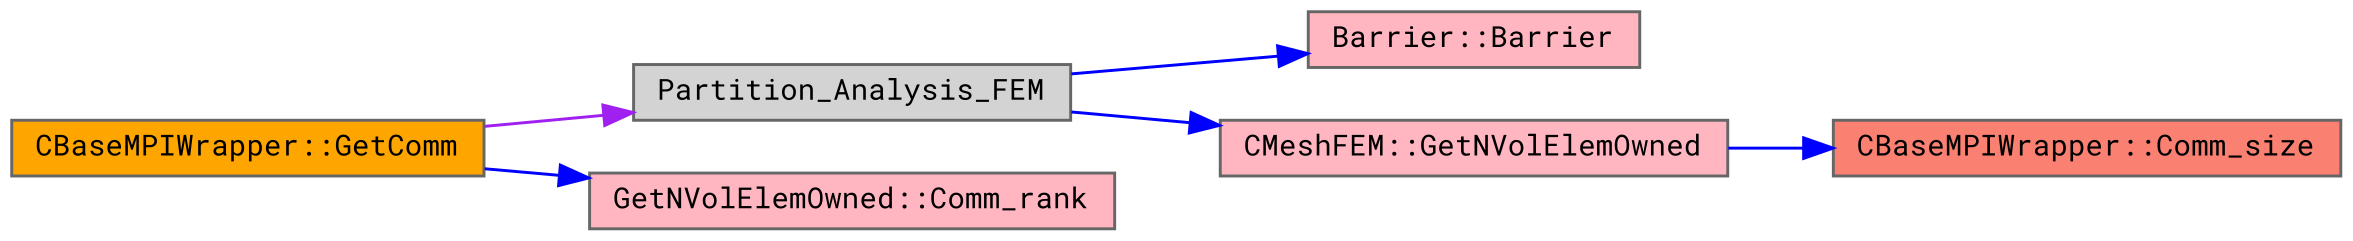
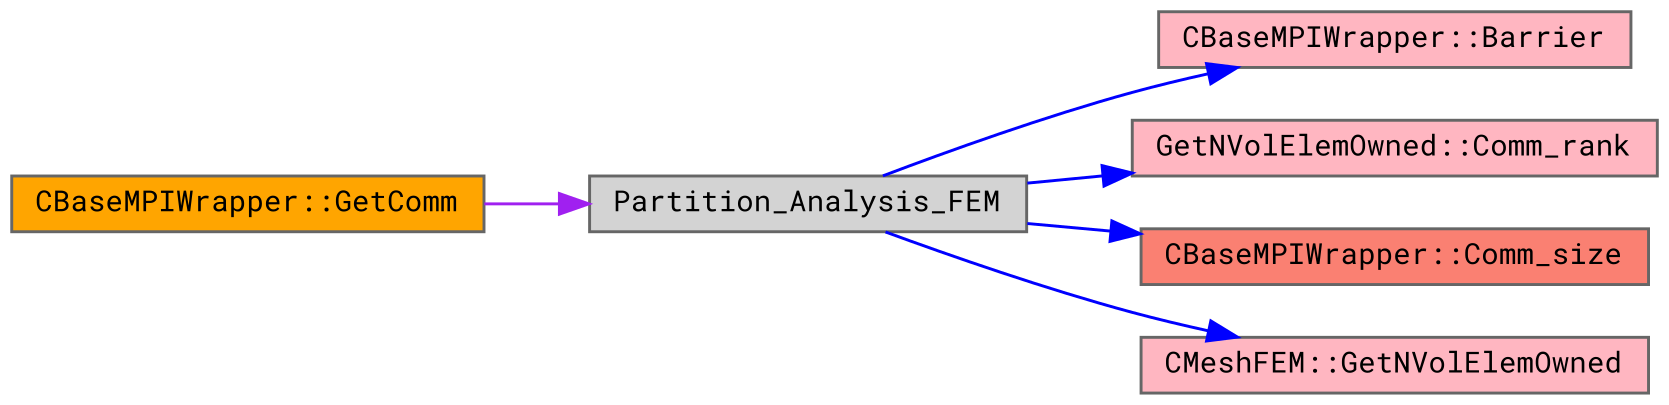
(1474, 40) -> (1395, 40)
(1766, 148) -> (1069, 227)
(522, 172) -> (1065, 180)
